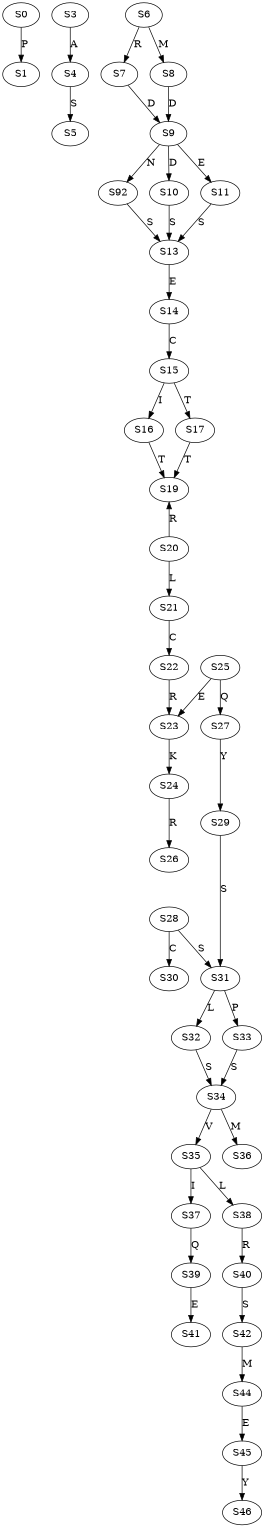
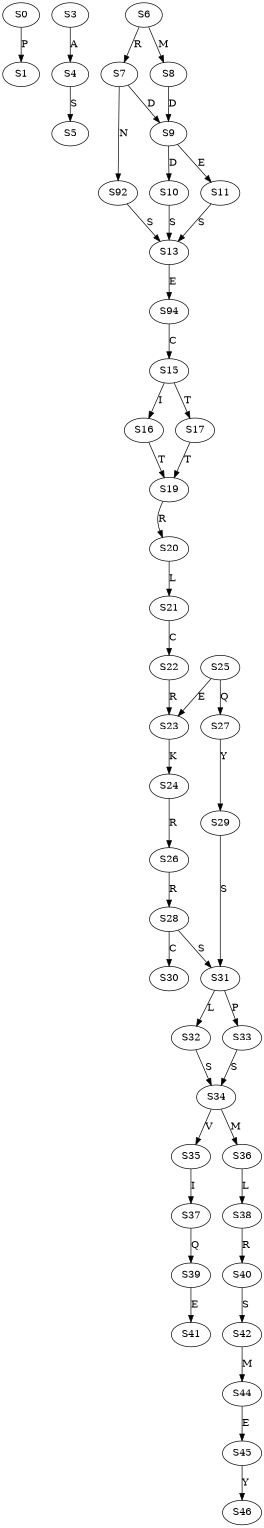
(145, 161) -> (119, 130)
(169, 312) -> (169, 312)
(169, 523) -> (158, 516)
none -> (169, 886)
(214, 1184) -> (242, 1183)
